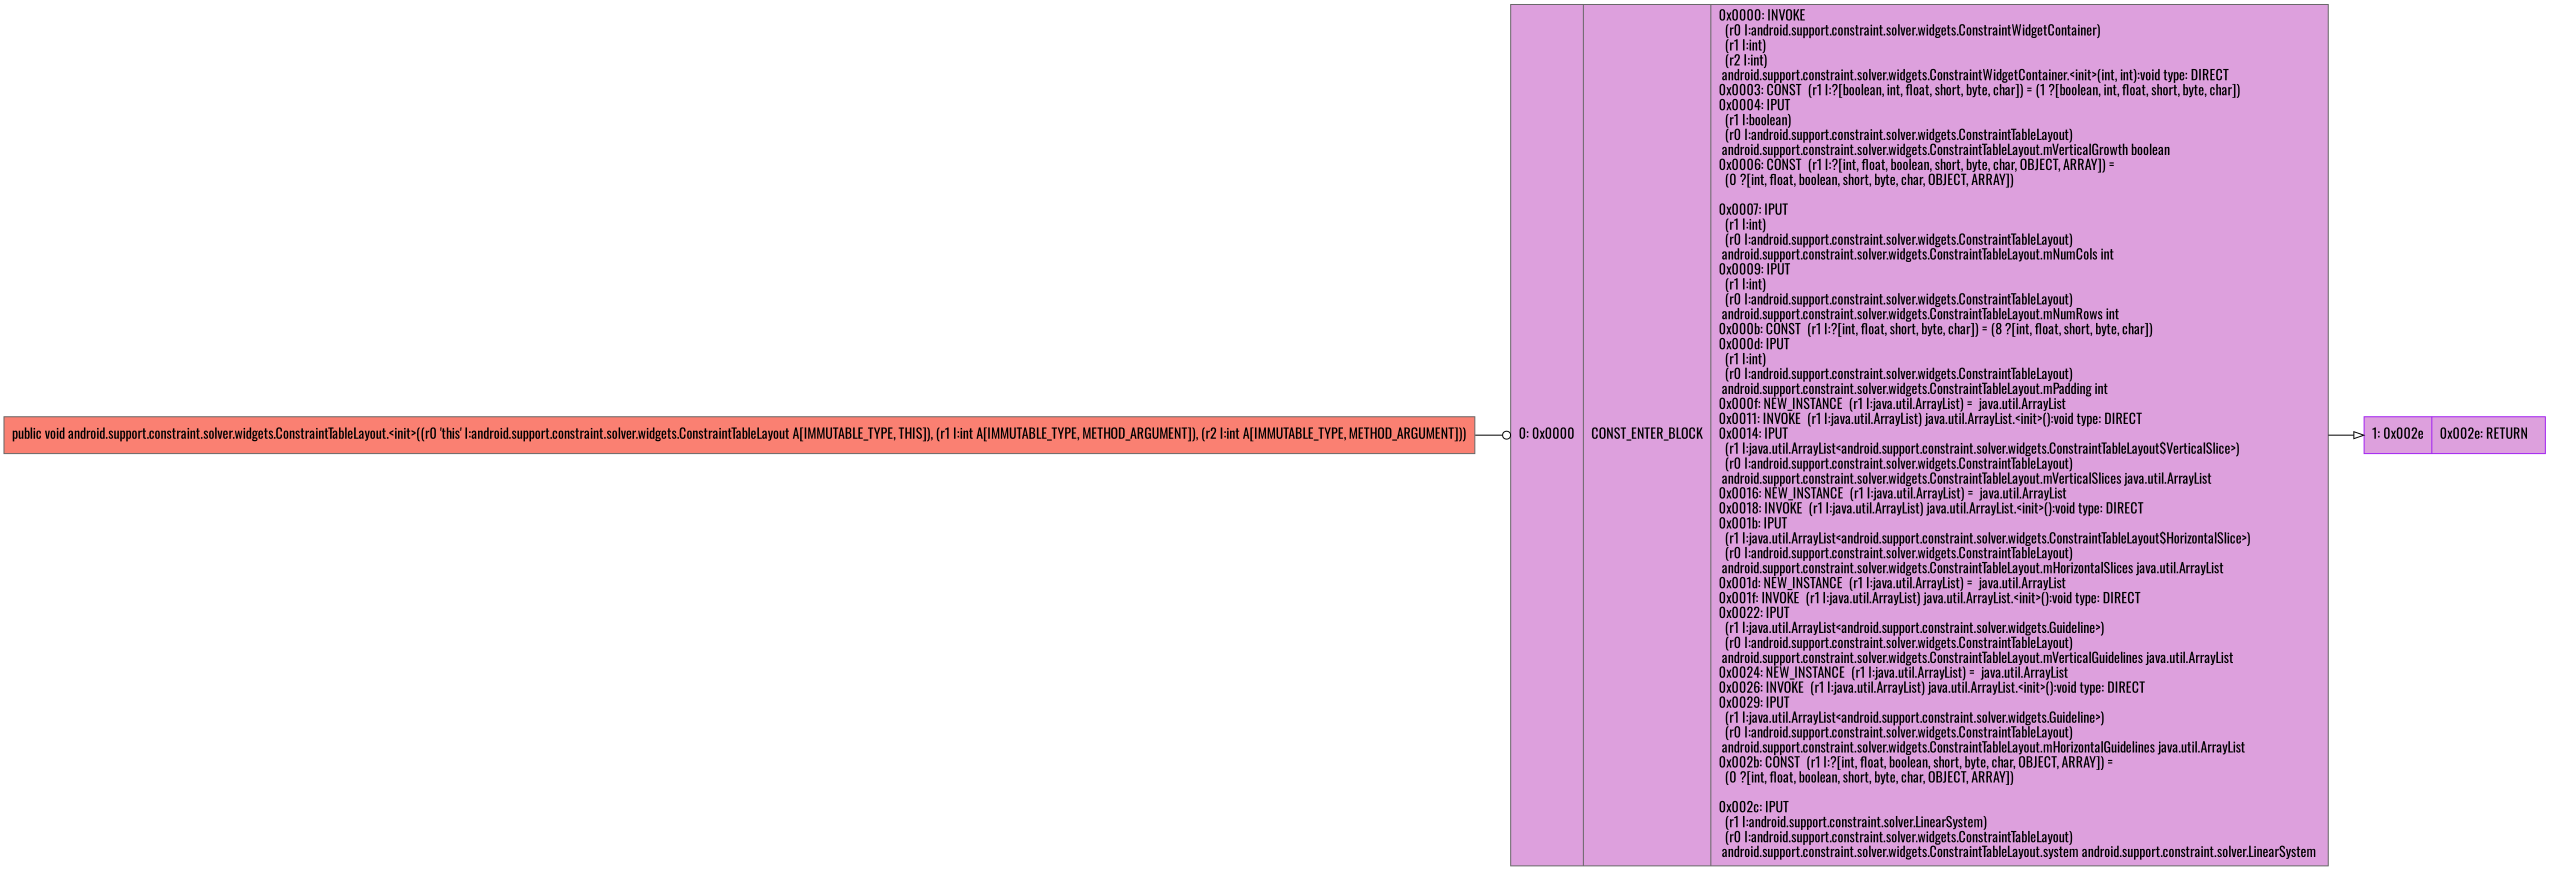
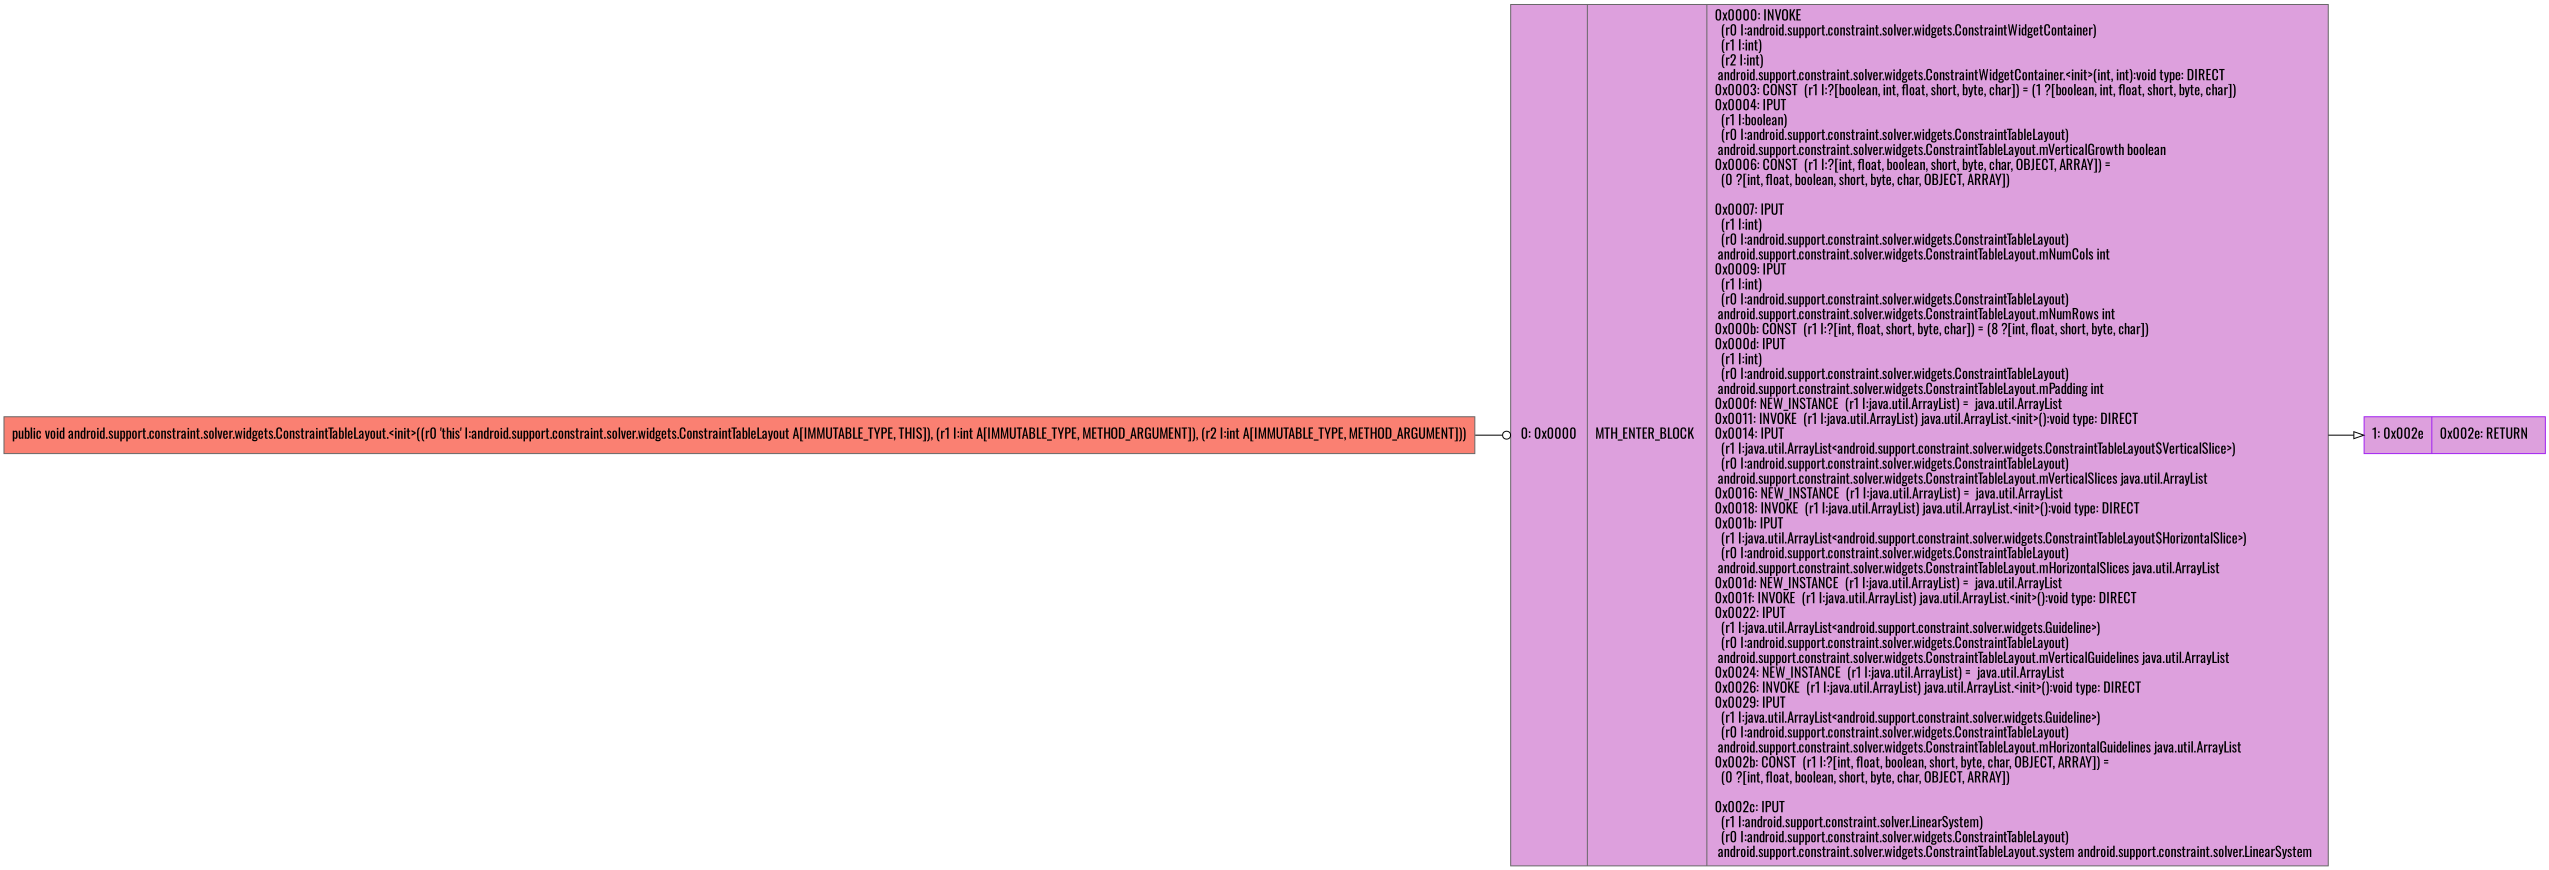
(1647, 435) -> (1645, 435)
